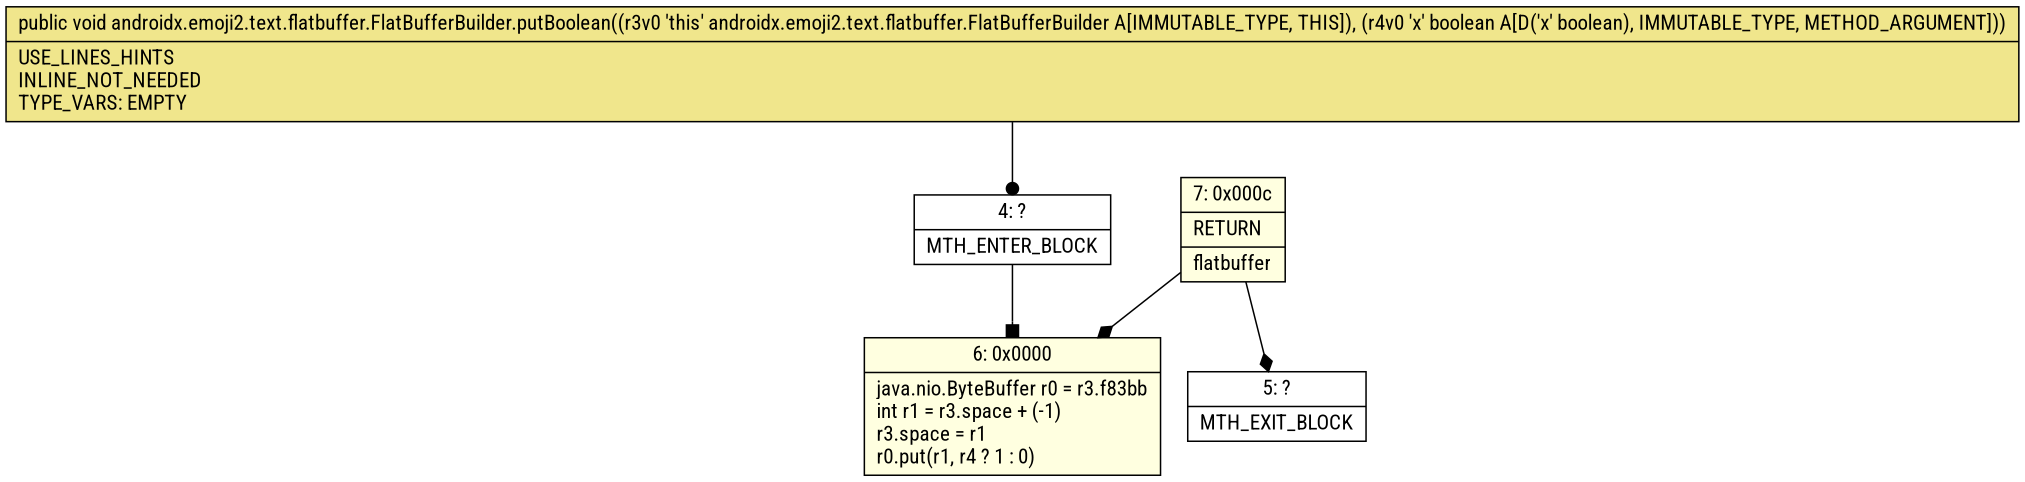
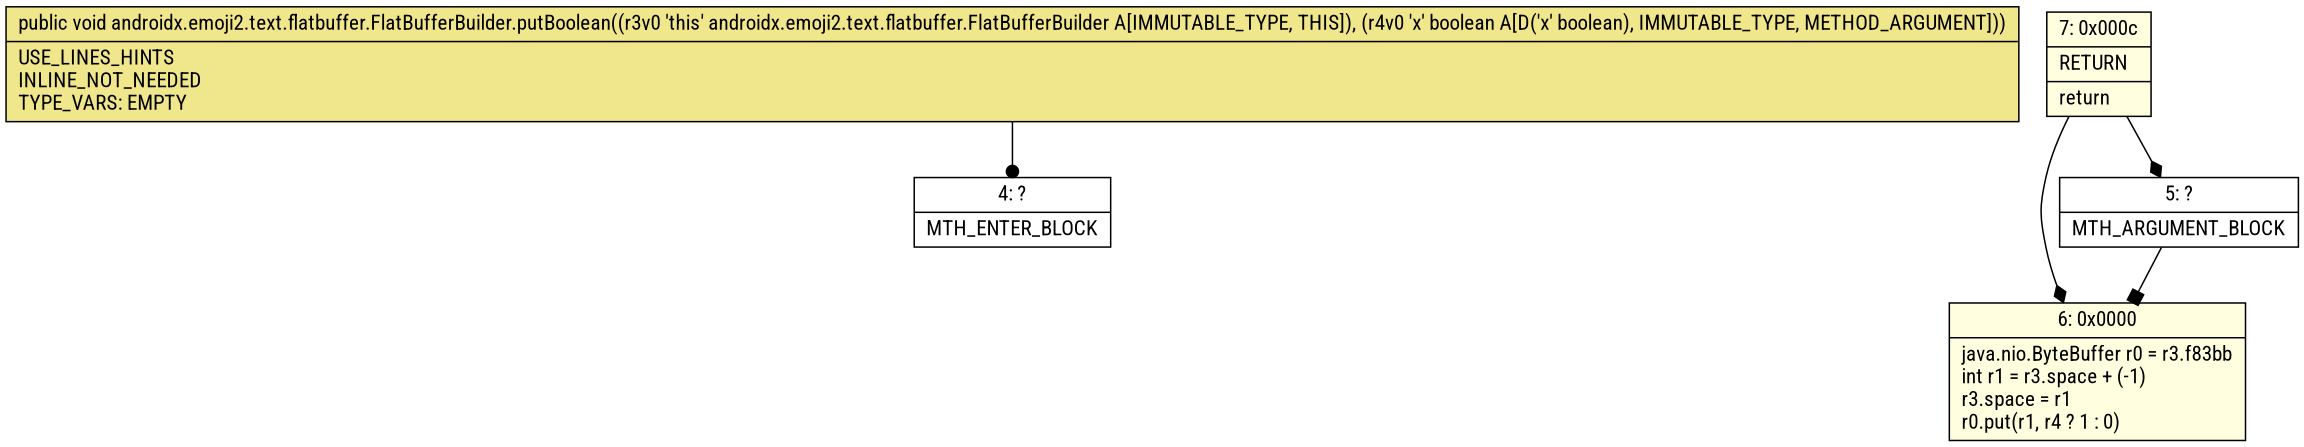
(1232, 264) -> (2085, 98)
(1012, 293) -> (2151, 268)
(1277, 423) -> (2179, 229)
